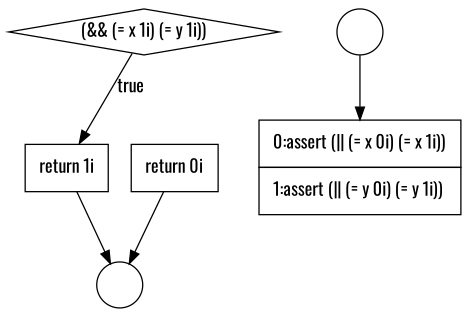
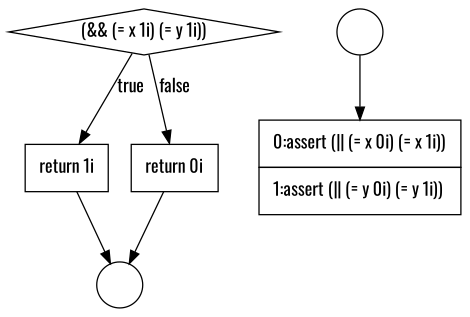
none -> (158, 93)
